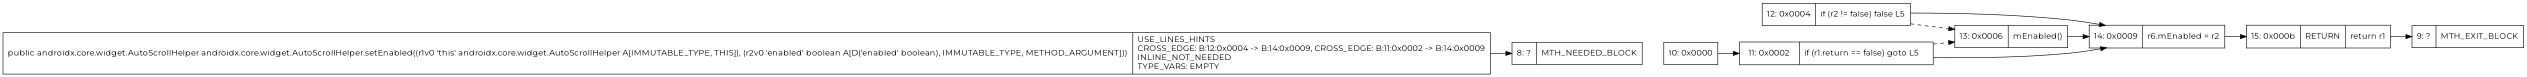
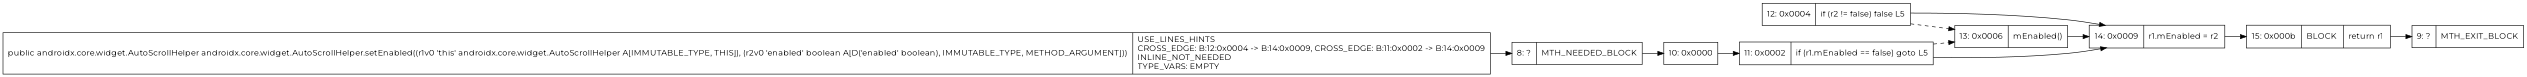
(2184, 36) -> (2184, 36)
(2323, 36) -> (2322, 36)
none -> (1650, 53)
(1862, 53) -> (1862, 53)
